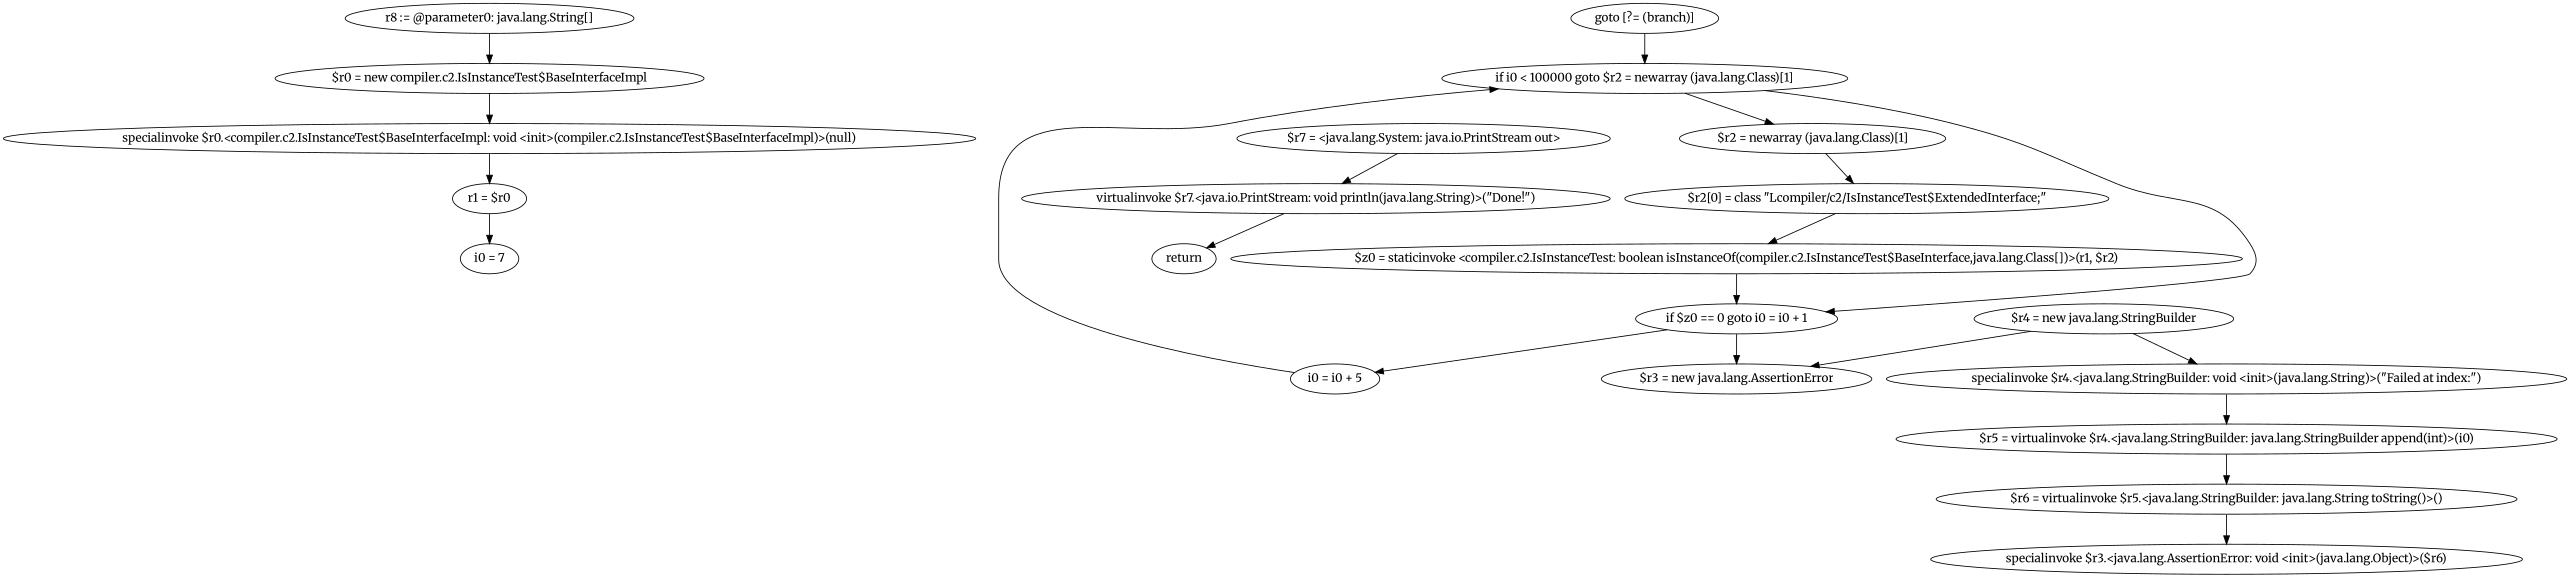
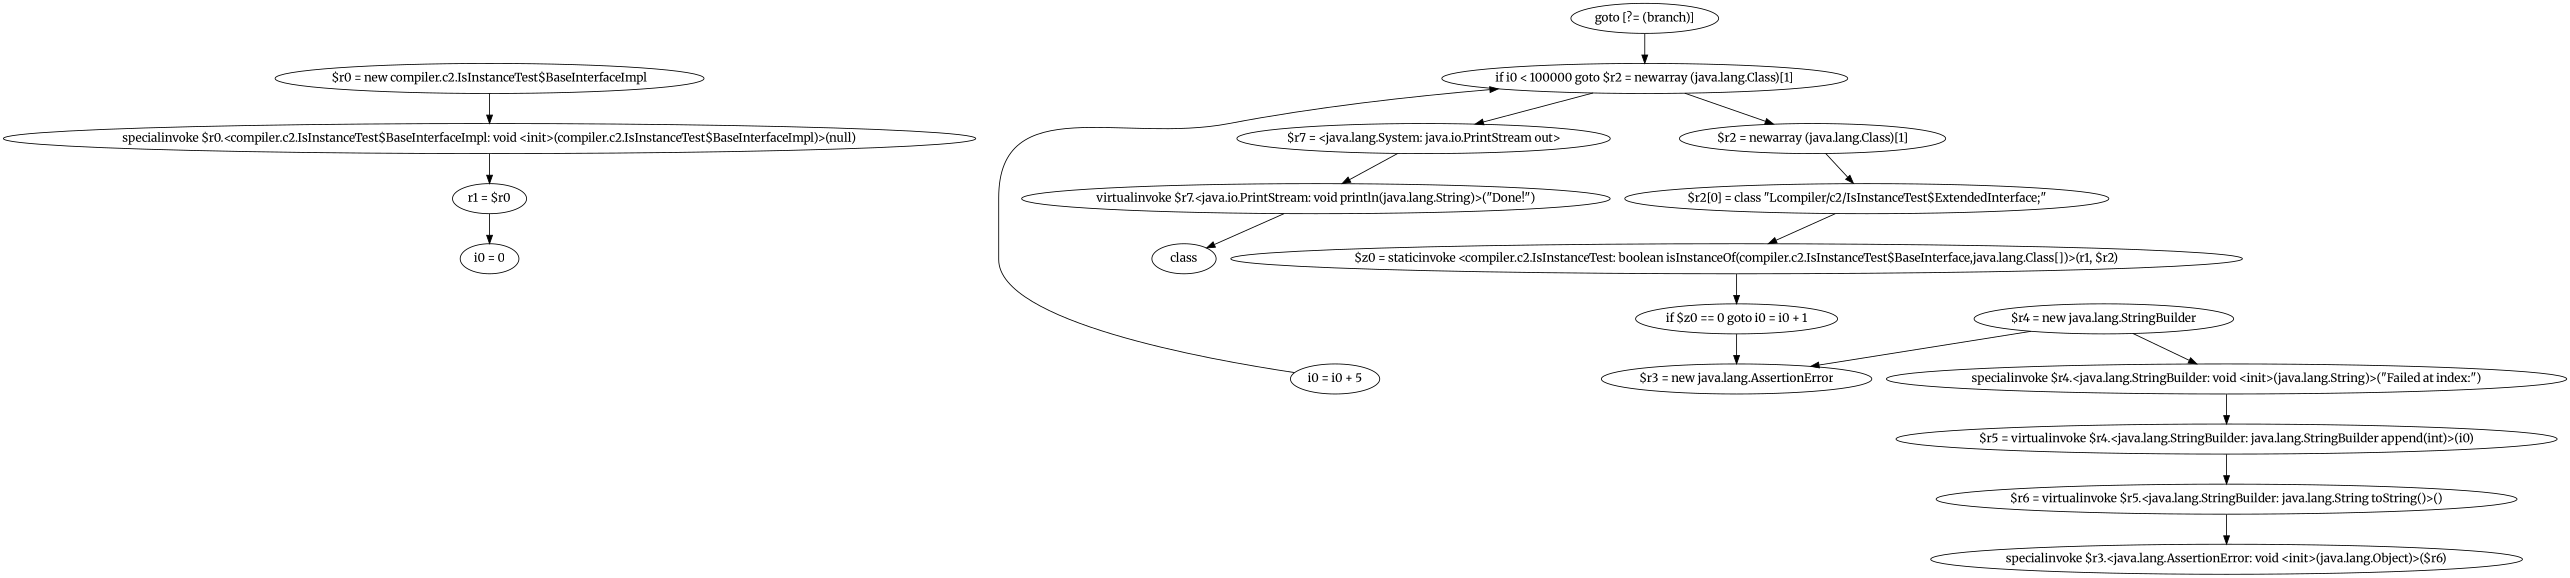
(490, 18) -> none
(2228, 219) -> (1538, 107)
(490, 259) -> (490, 259)
(1184, 259) -> (1184, 259)
(1525, 350) -> none
